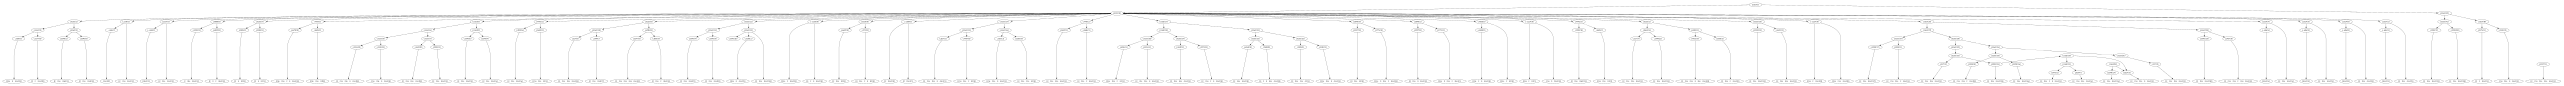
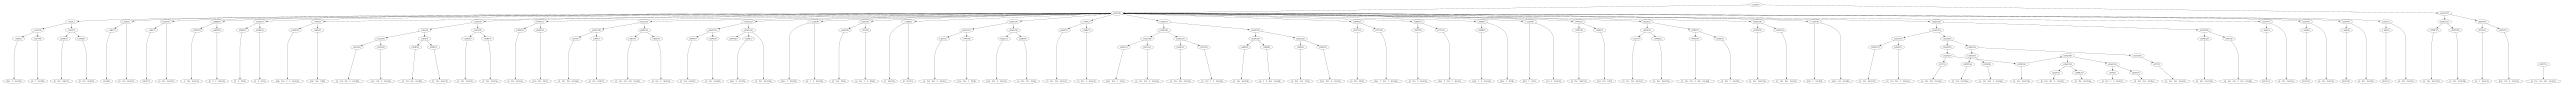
(2102, 58) -> (2068, 59)
